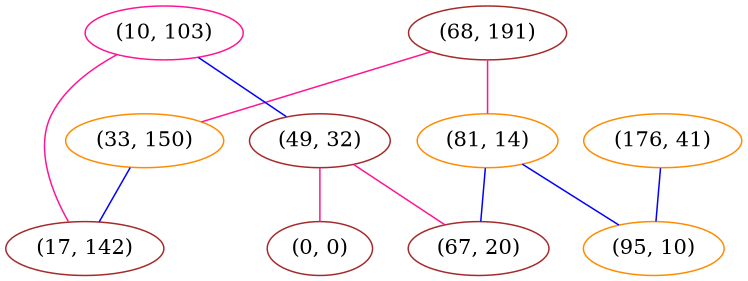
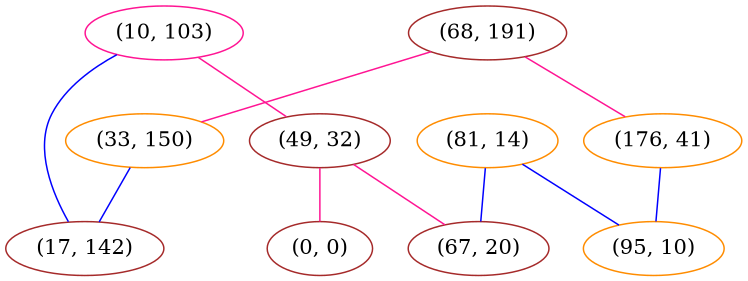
(242, 87) -> (242, 87)
(488, 87) -> (575, 87)
(48, 125) -> (48, 125)
